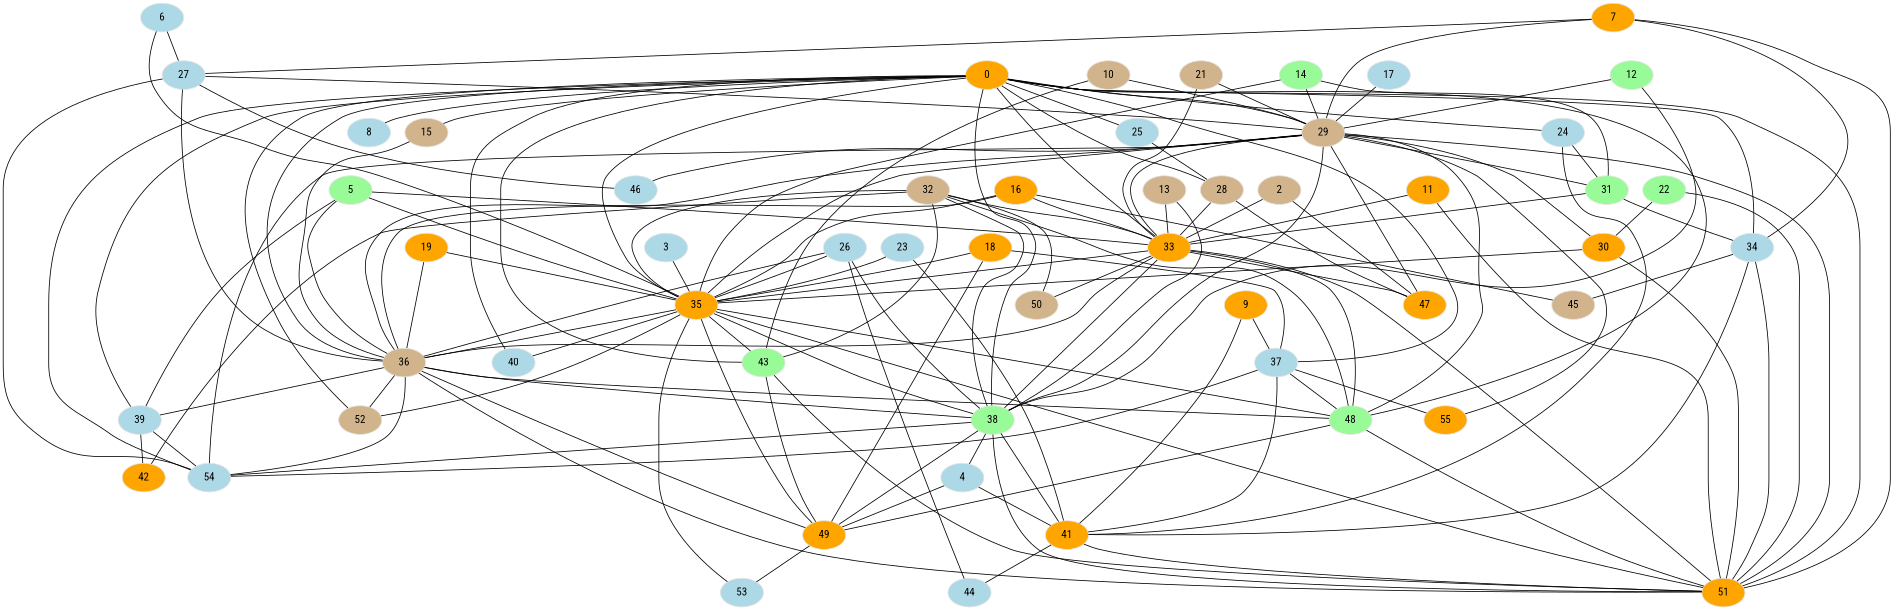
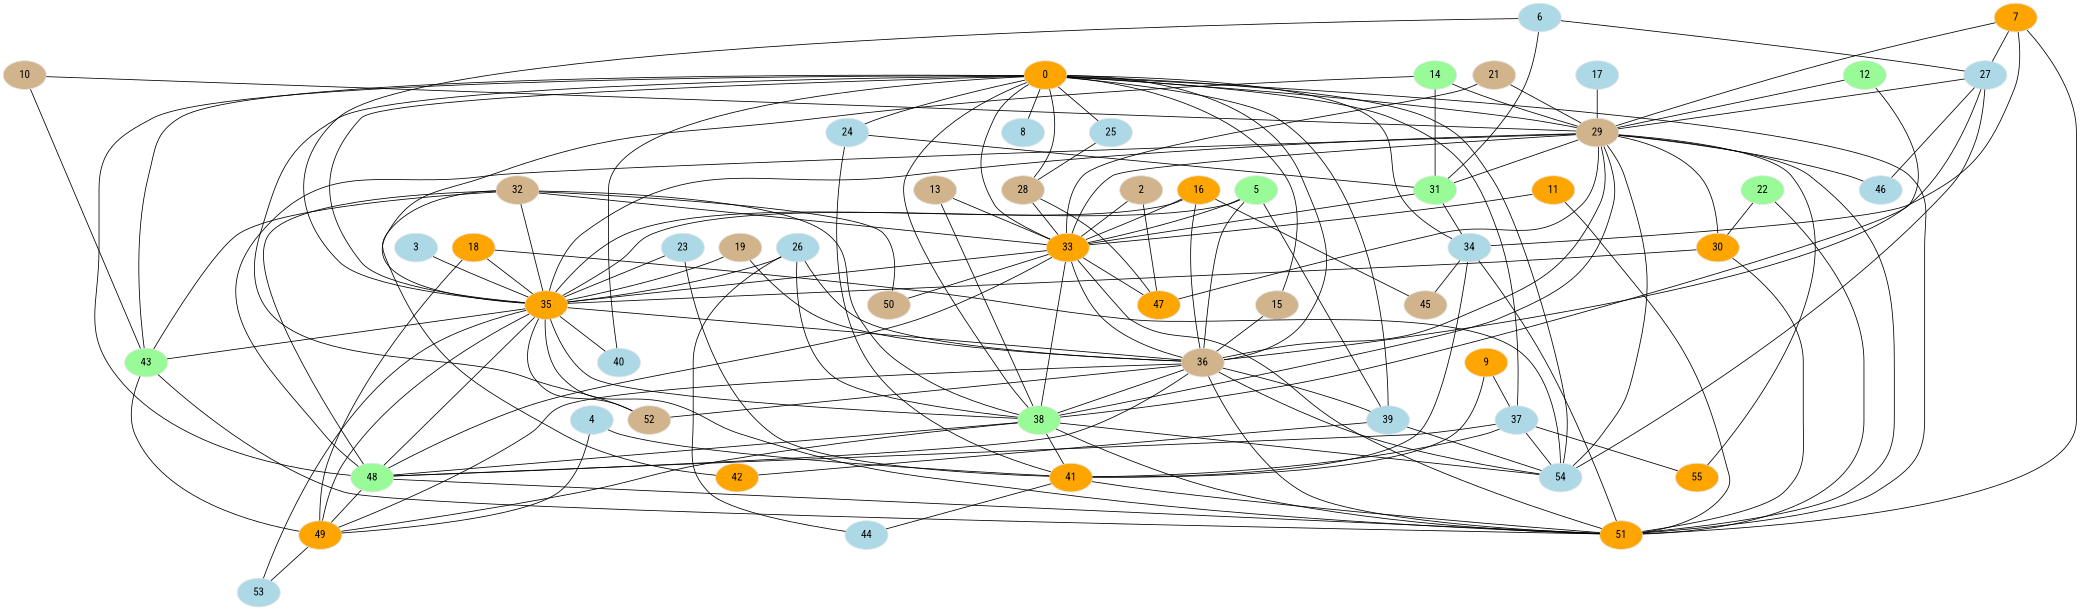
none -> (1503, 121)
(426, 248) -> (740, 248)
(1222, 279) -> (1069, 312)
(977, 449) -> (737, 446)
